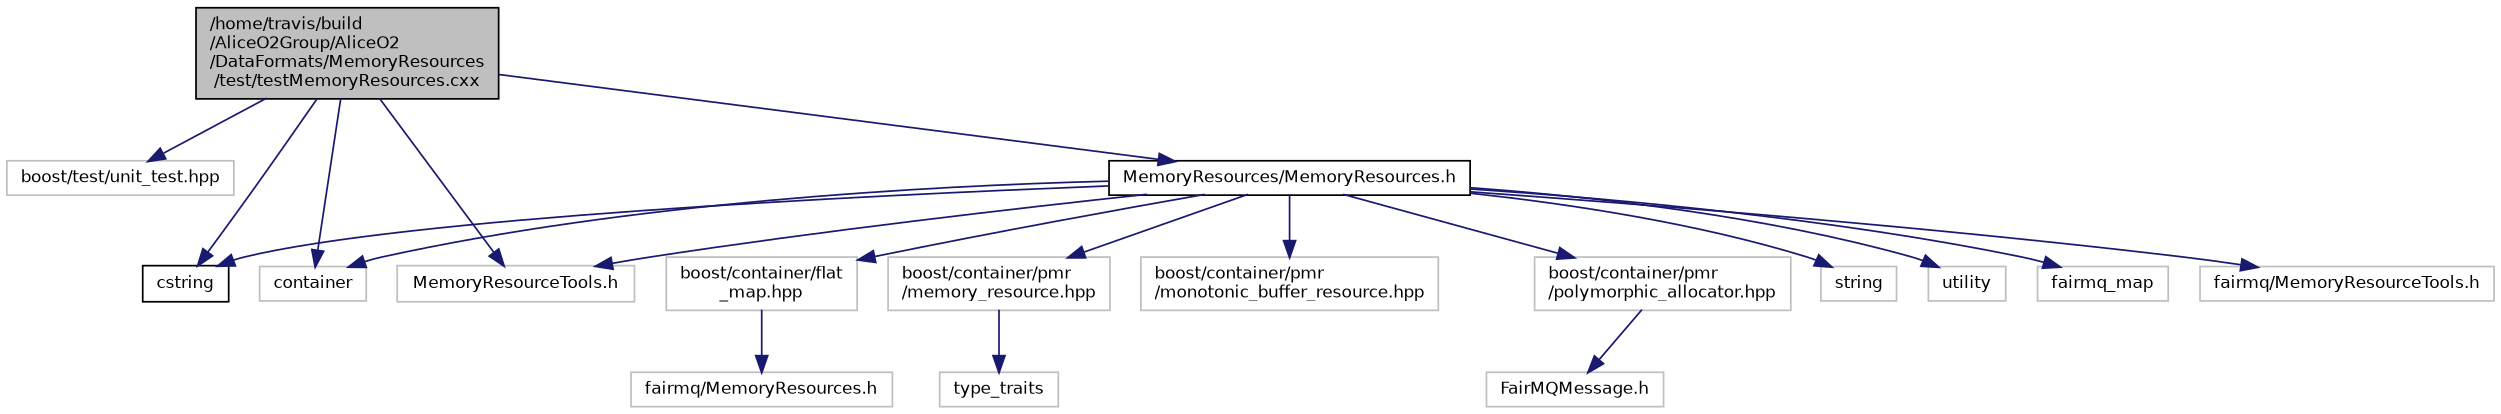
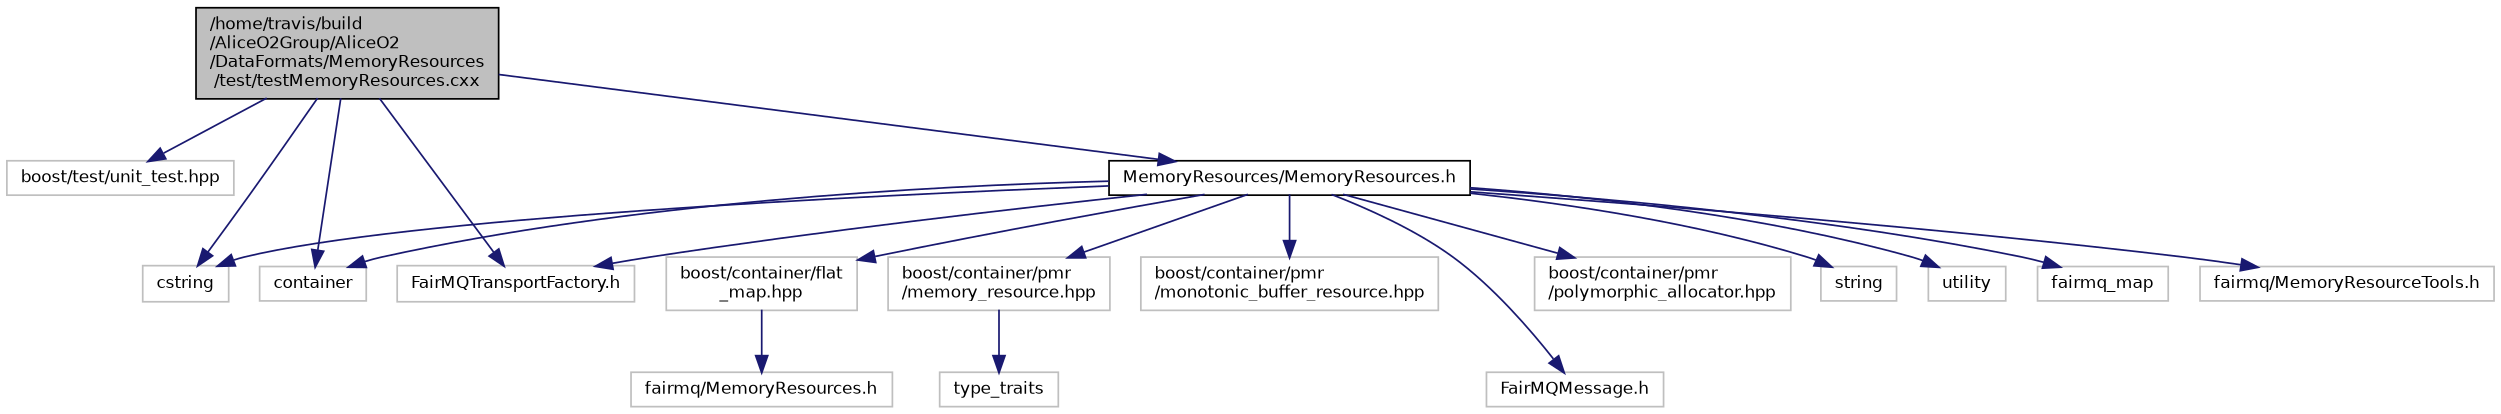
(186, 284) -> (186, 284)
(516, 284) -> (516, 284)
(1620, 335) -> (1456, 259)
